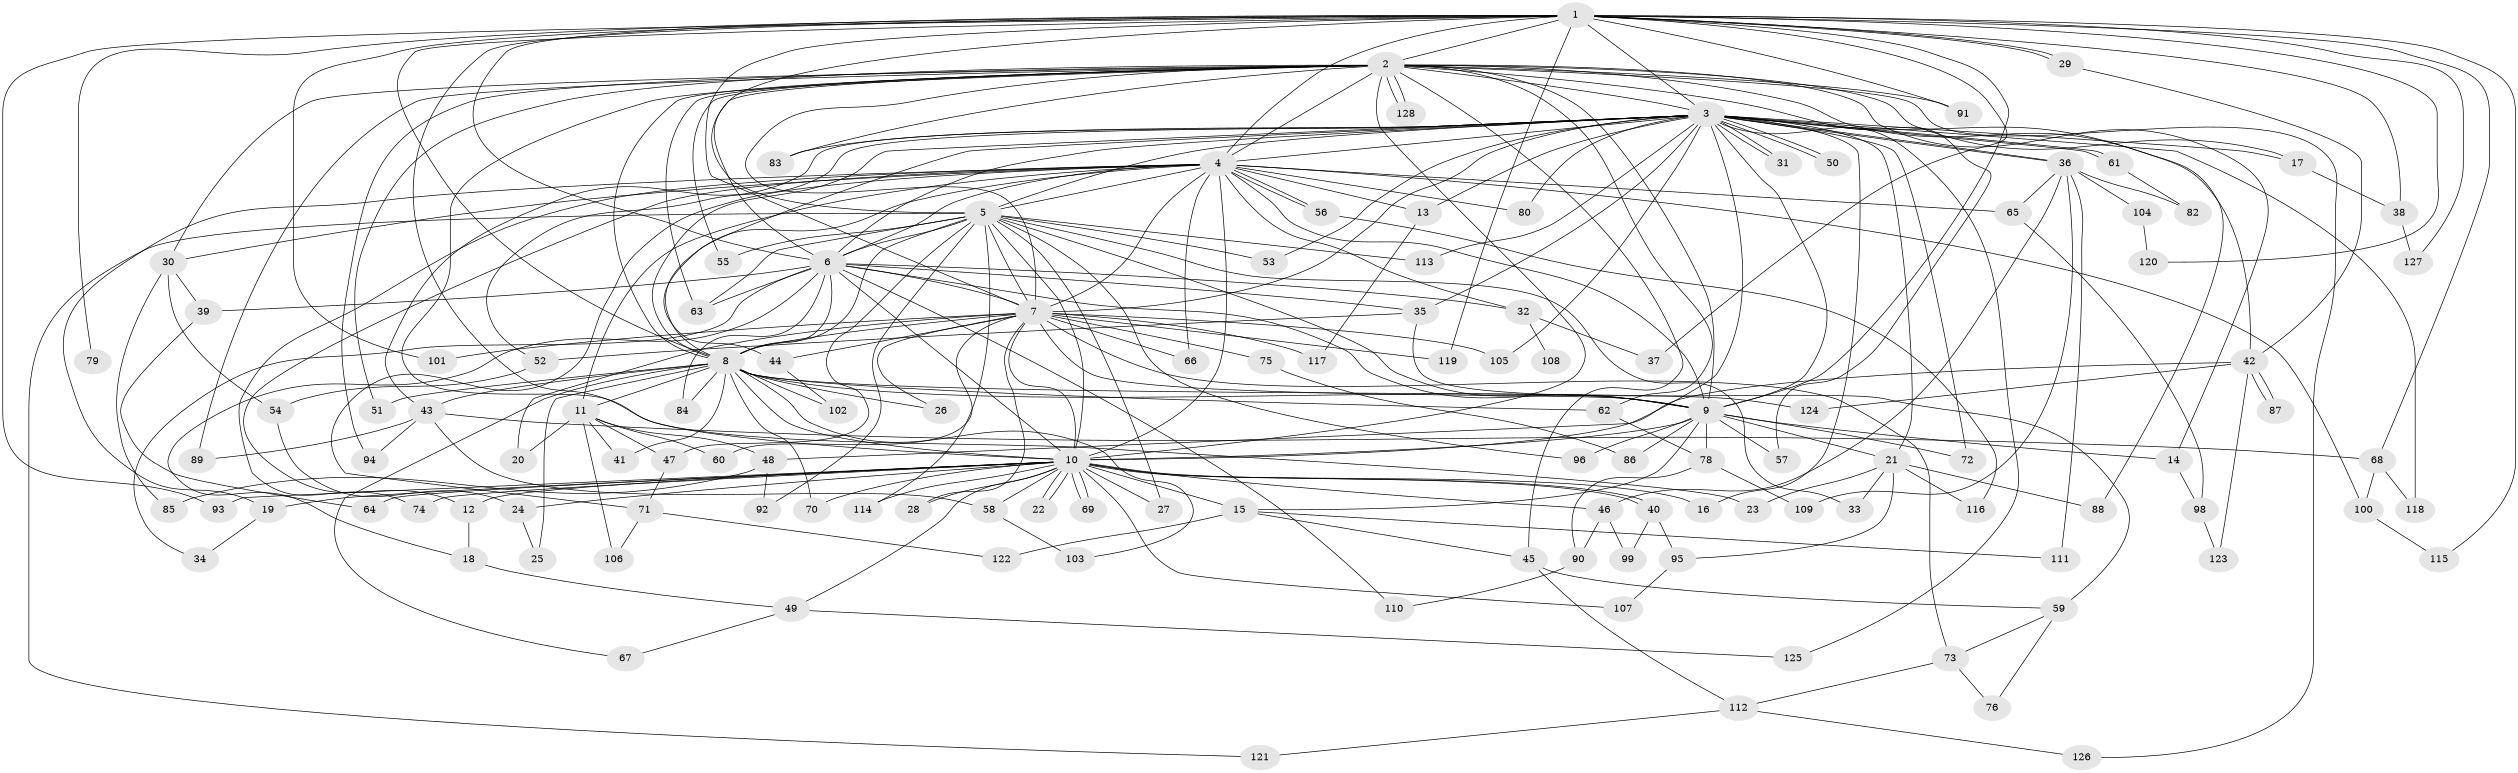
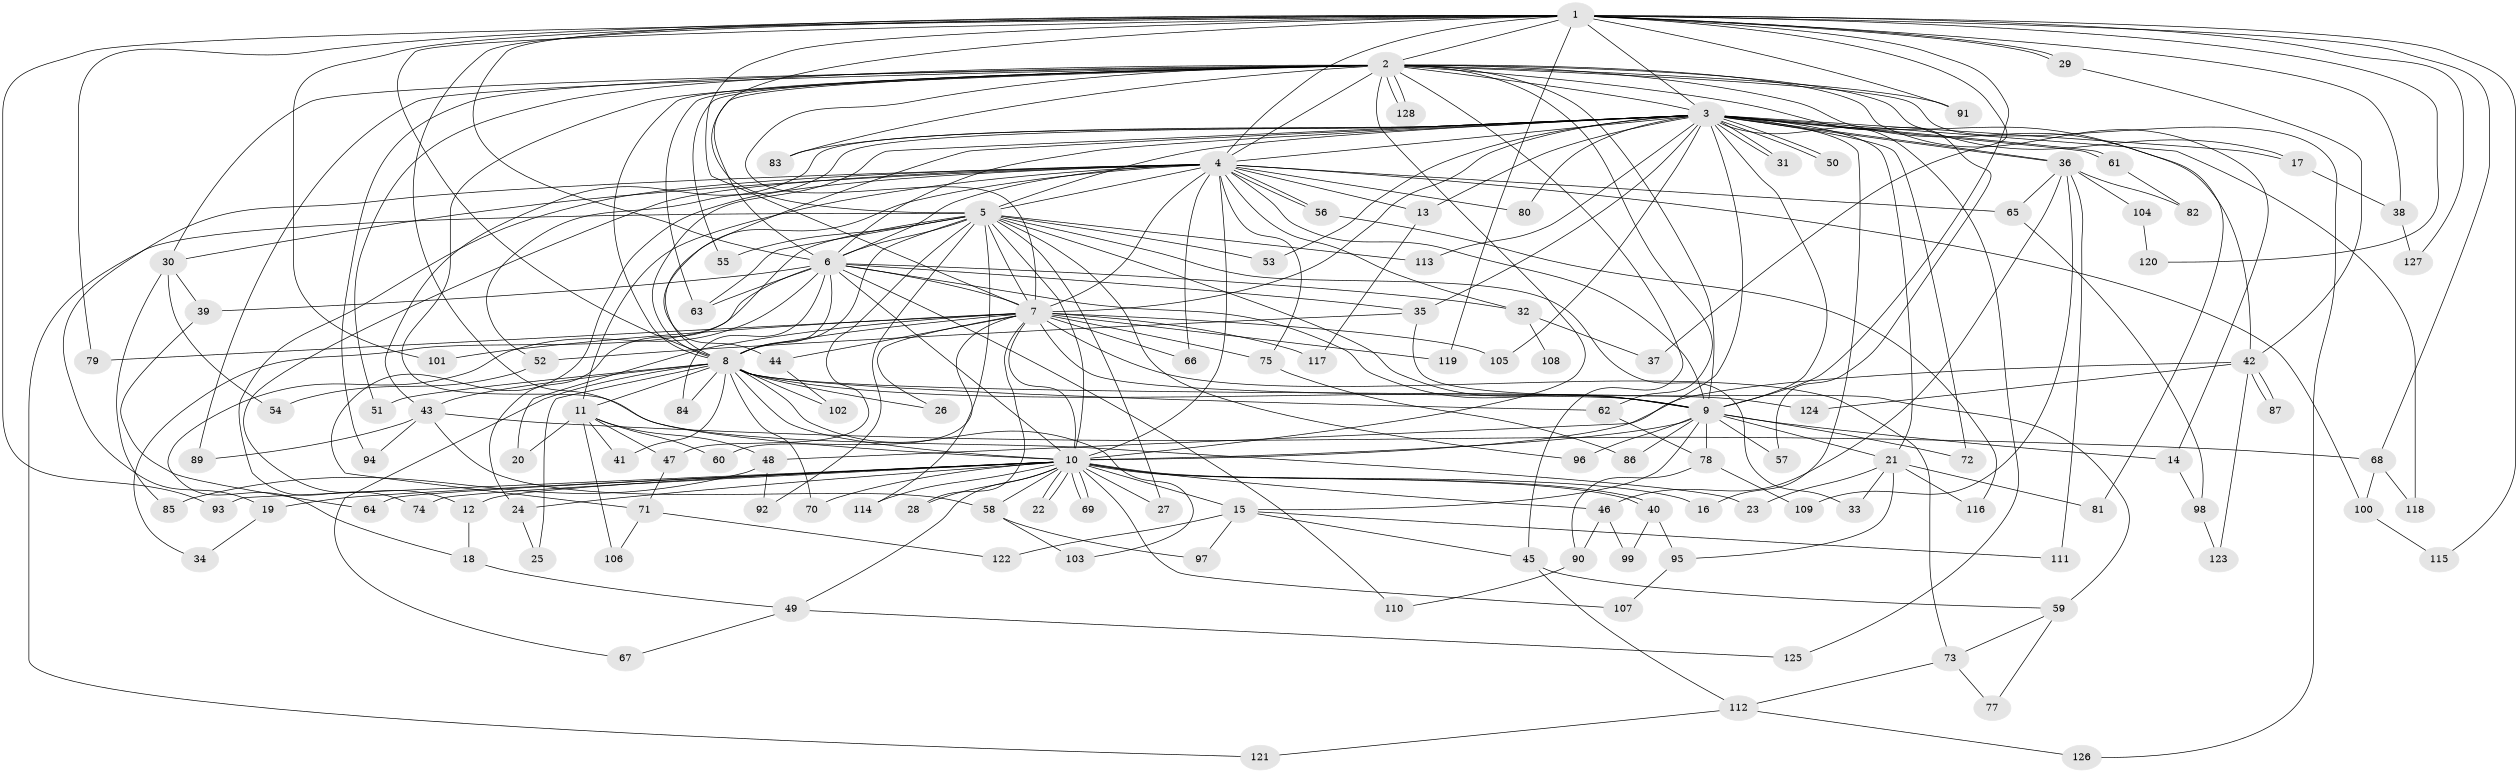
none -> (1284, 241)
none -> (541, 338)
(323, 484) -> (745, 305)
(2098, 510) -> (2098, 510)
none -> (1202, 560)
(1992, 708) -> (1992, 708)
